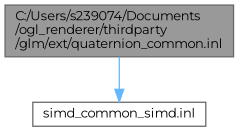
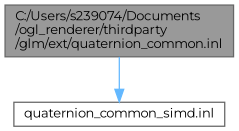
(119, 114) -> (119, 114)
